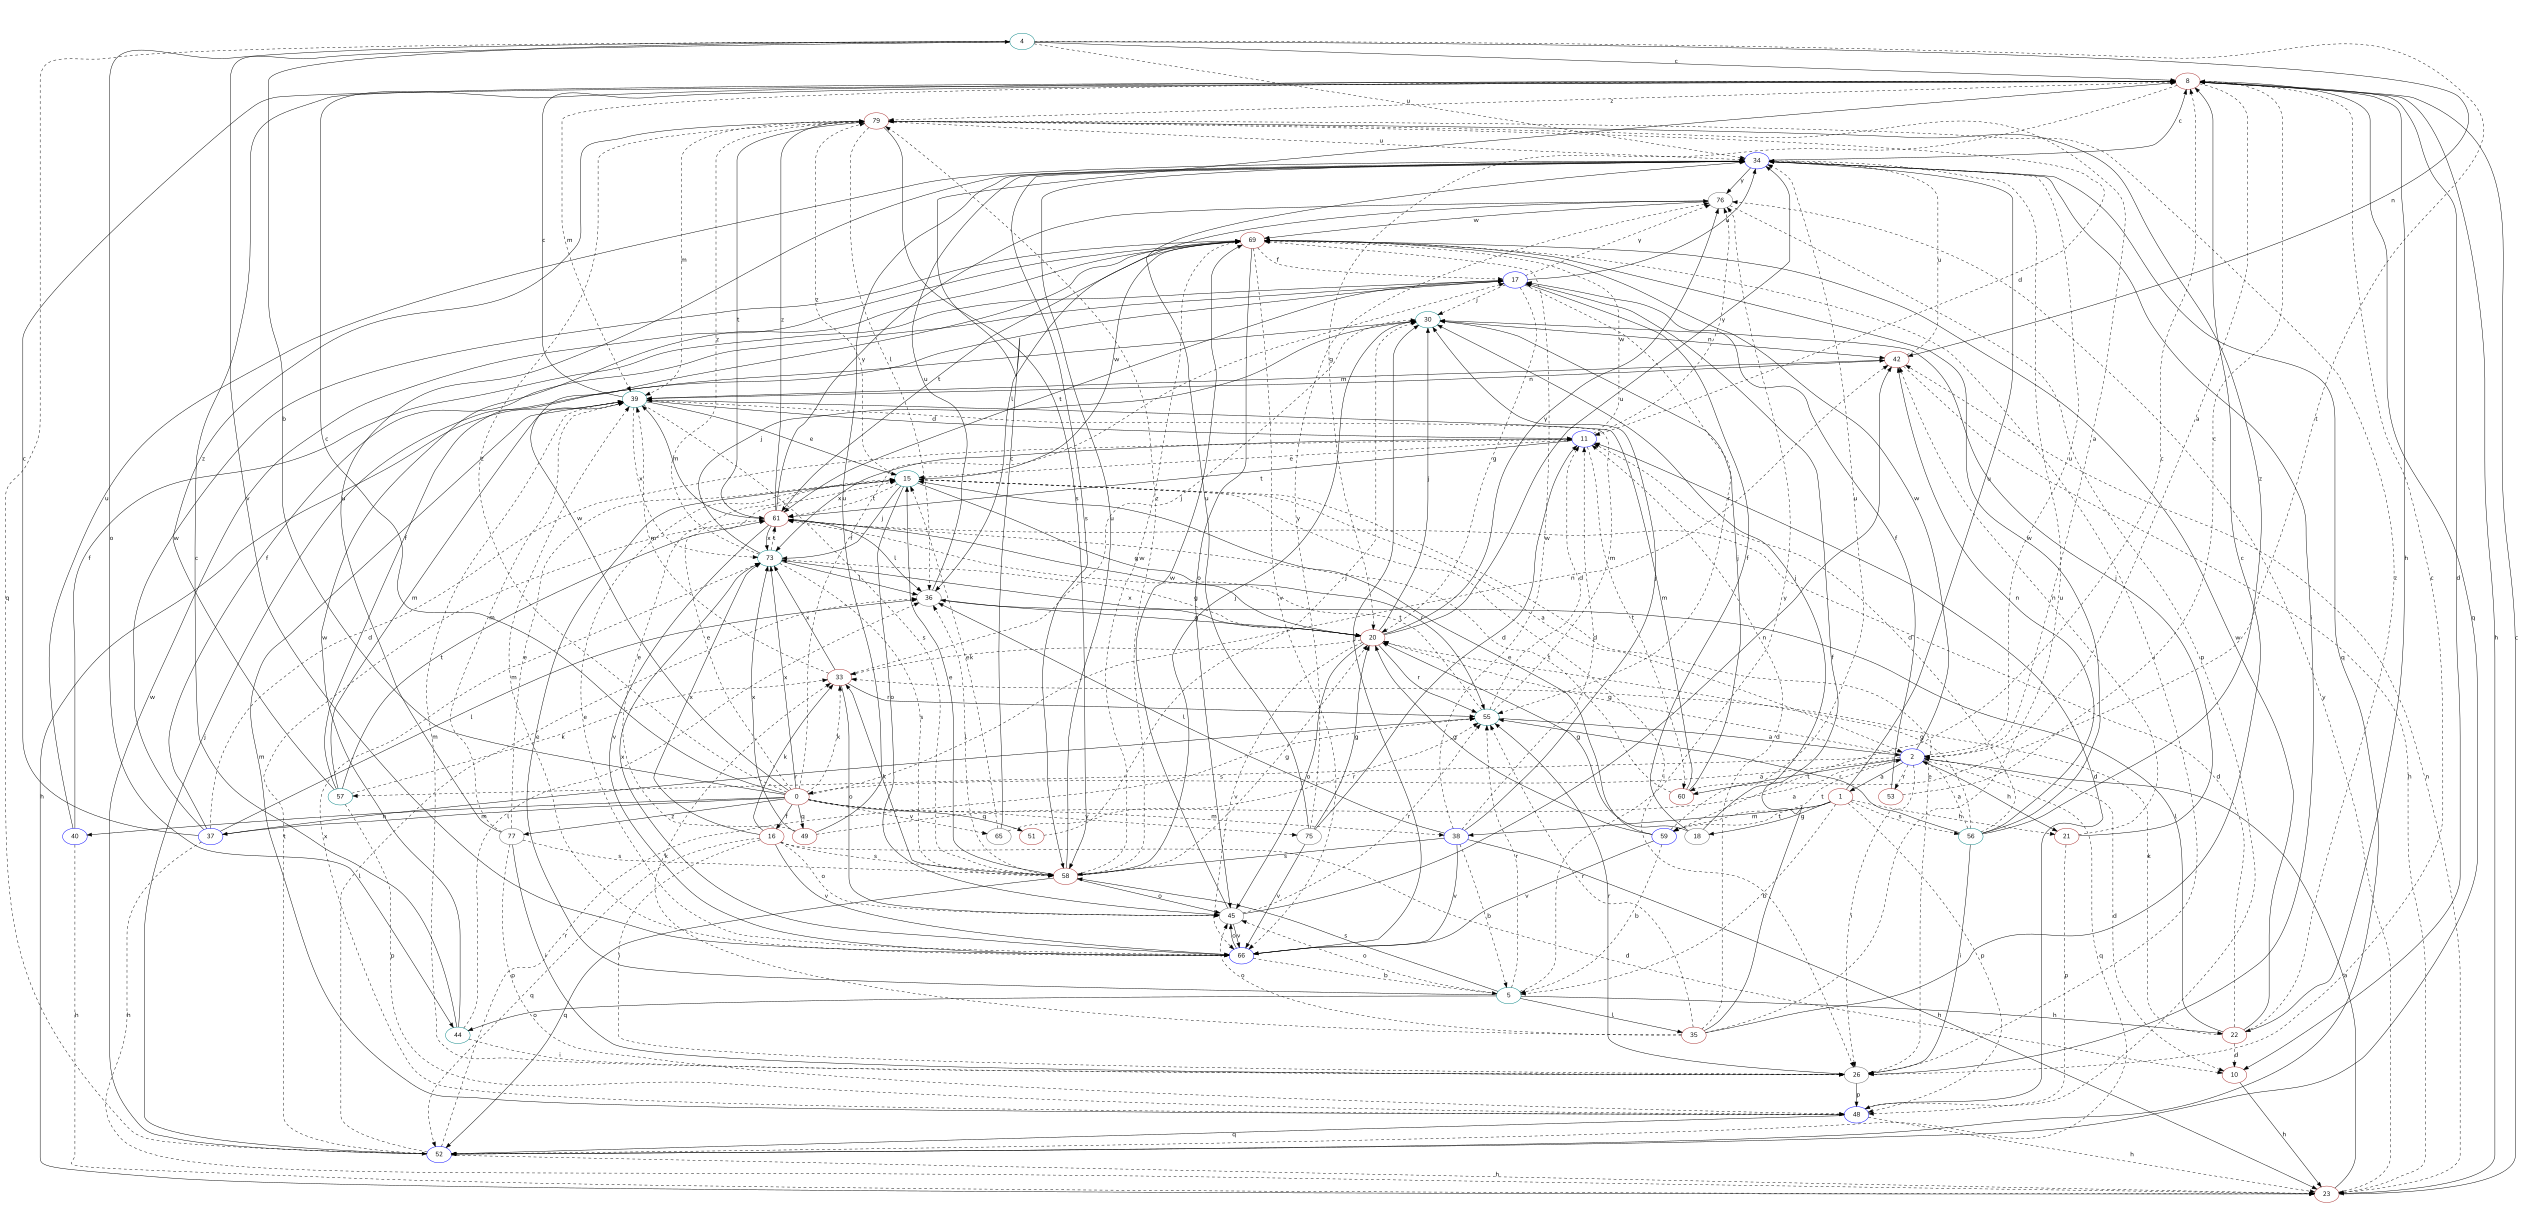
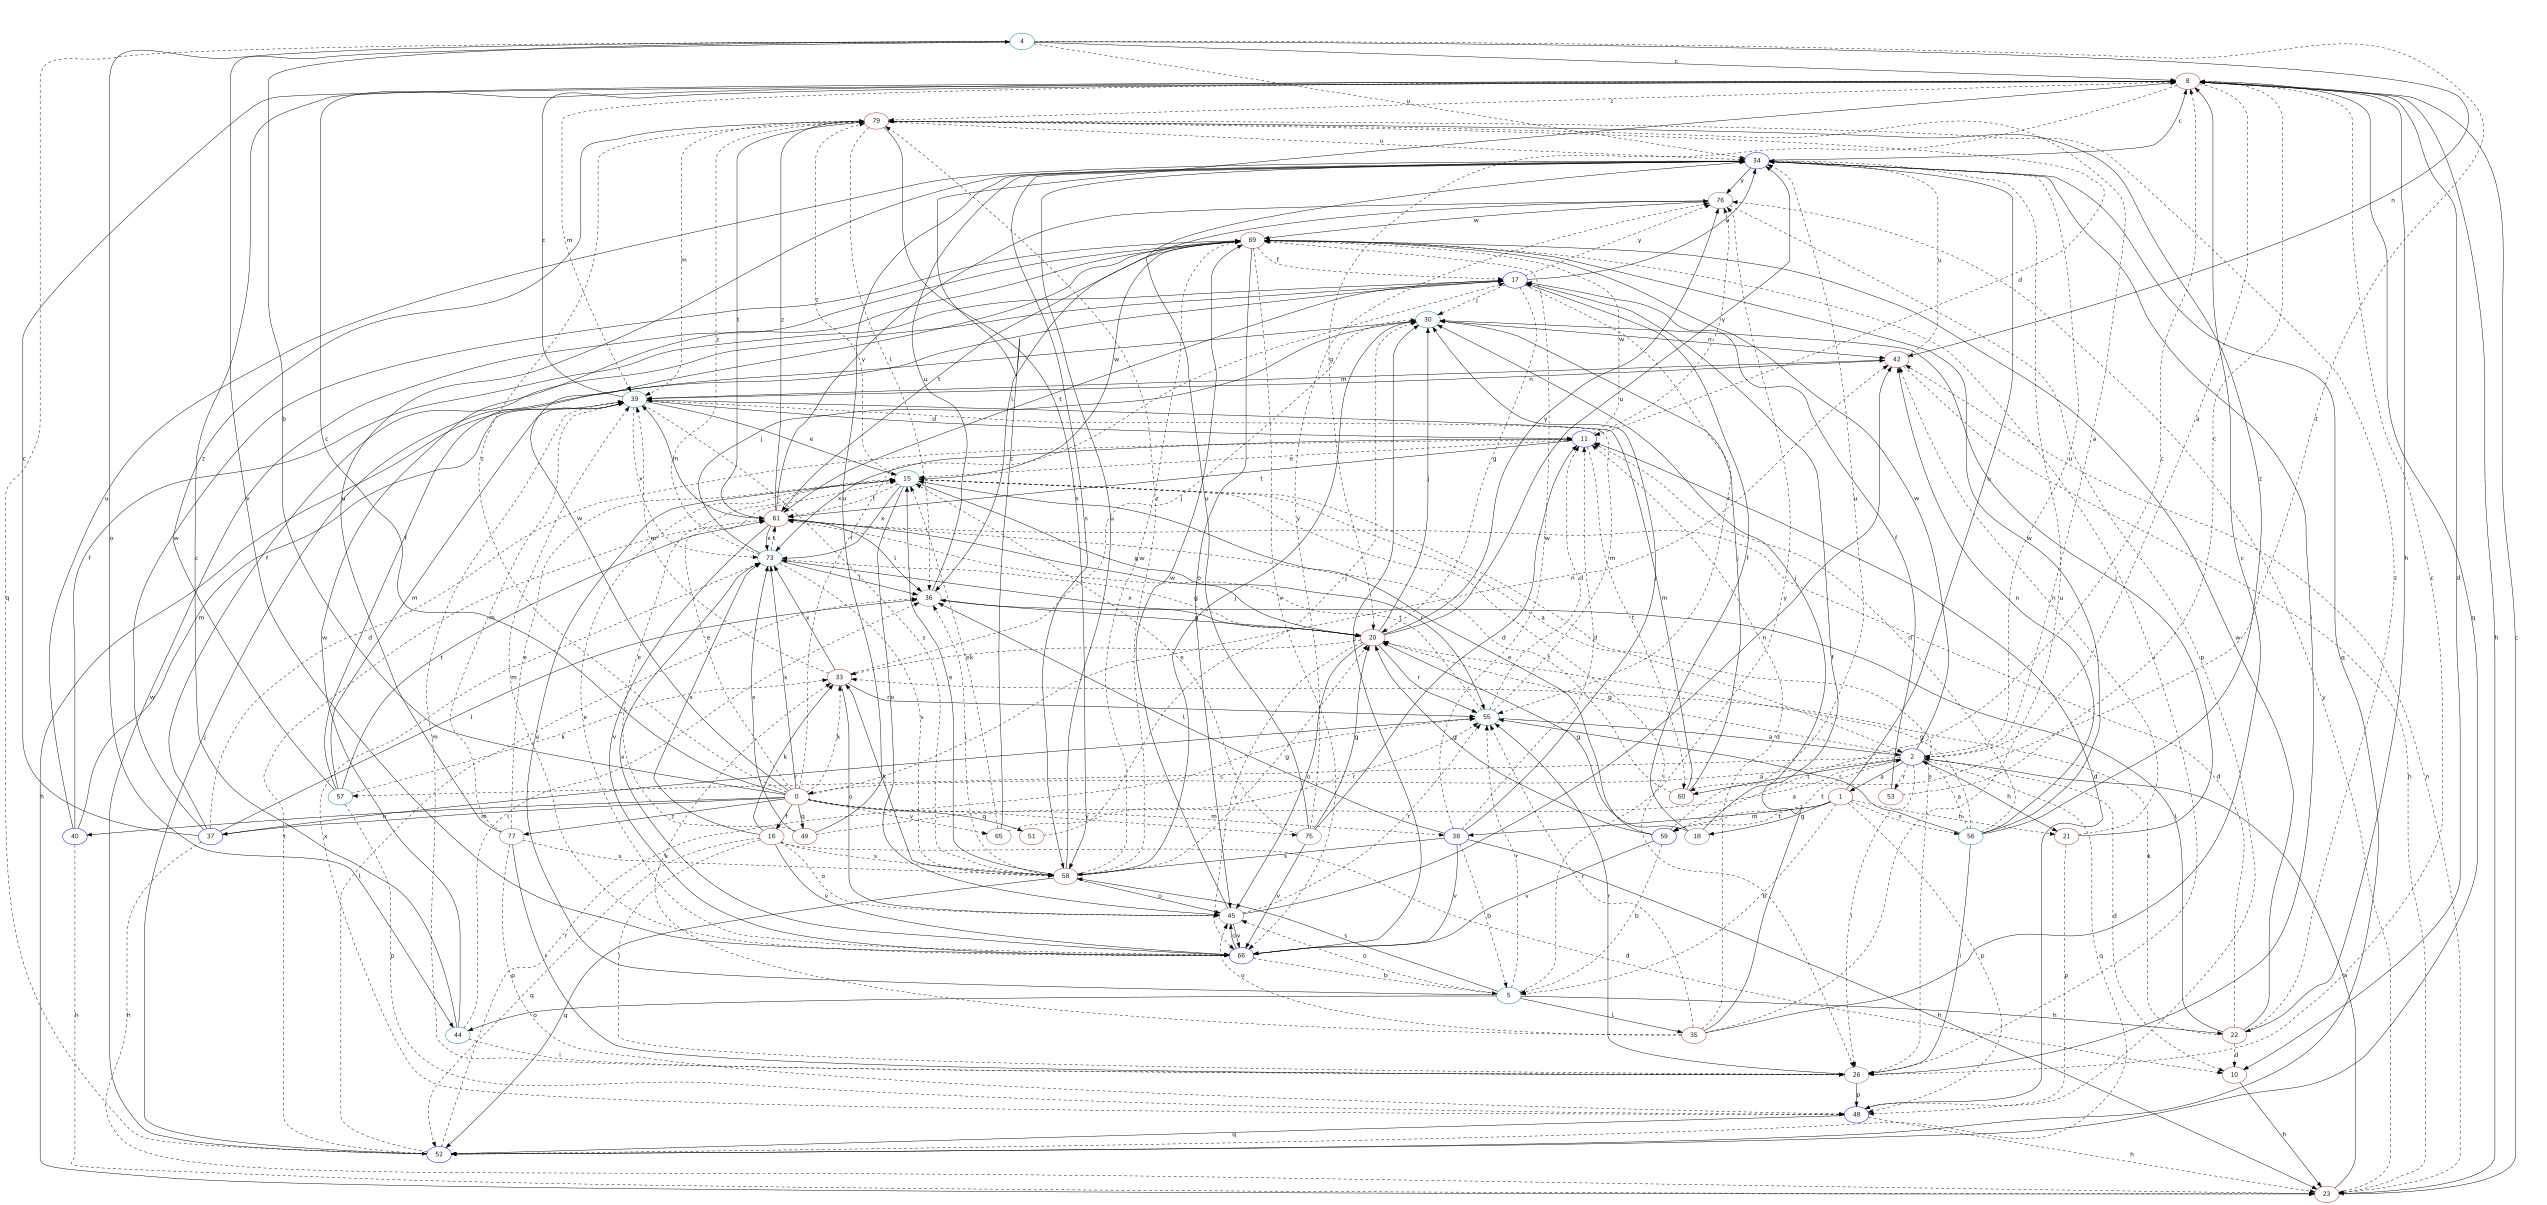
(883, 518) -> (883, 518)
none -> (1144, 628)
(665, 1106) -> (276, 549)
(1381, 1174) -> none
